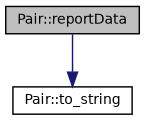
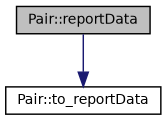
(73, 101) -> (83, 101)
